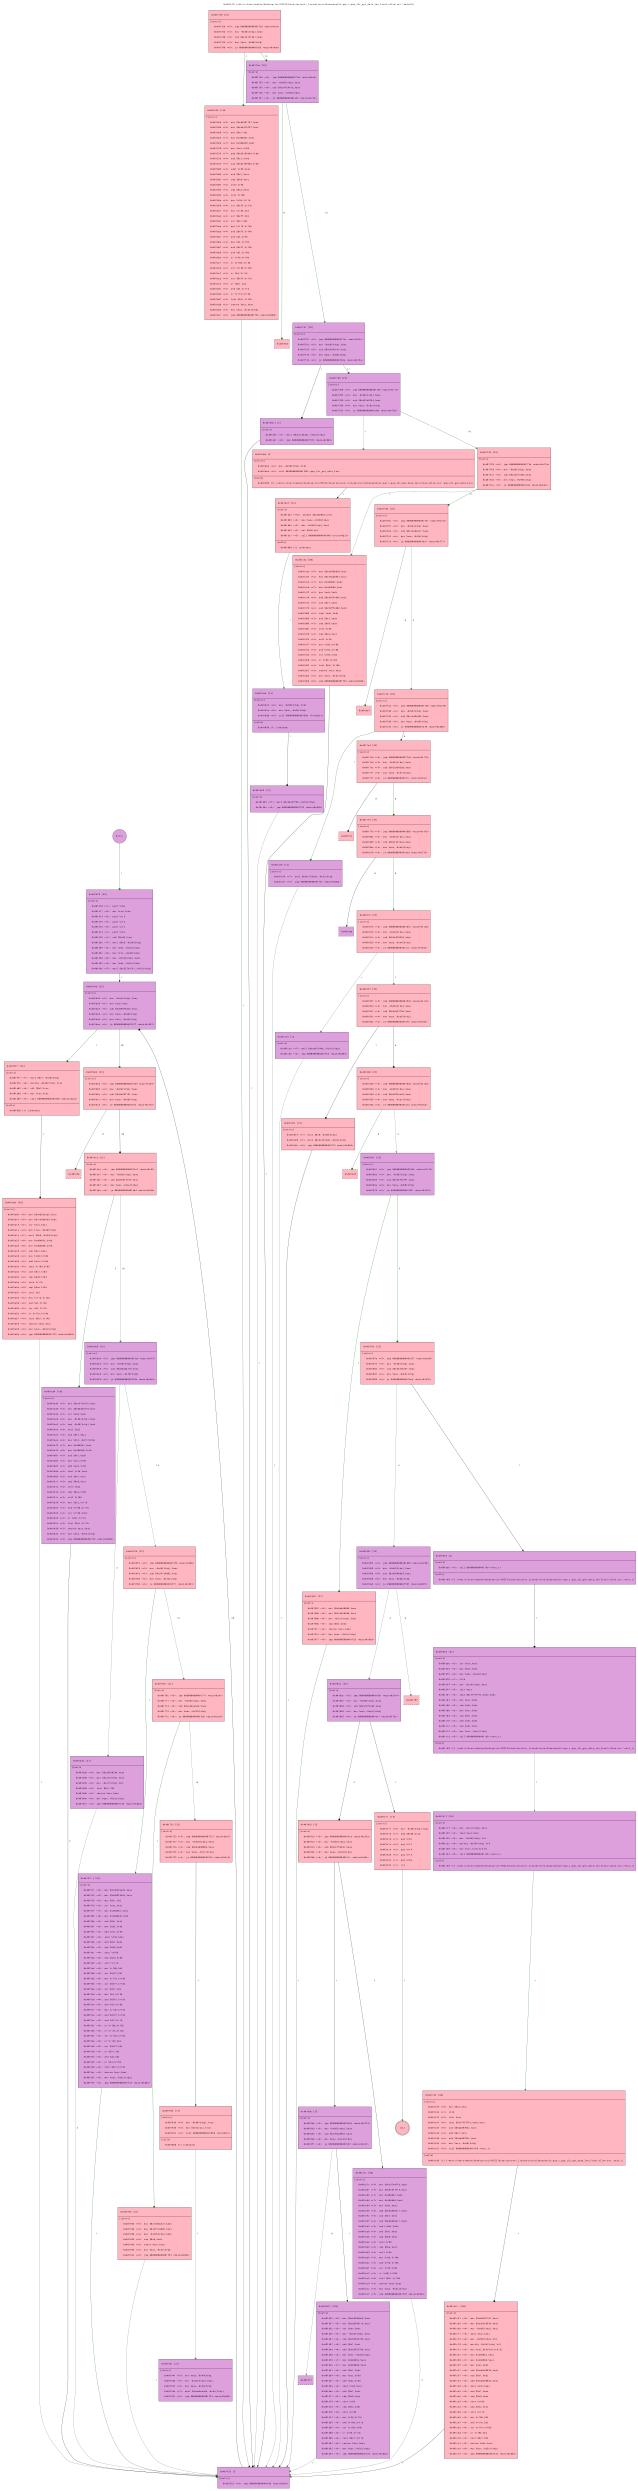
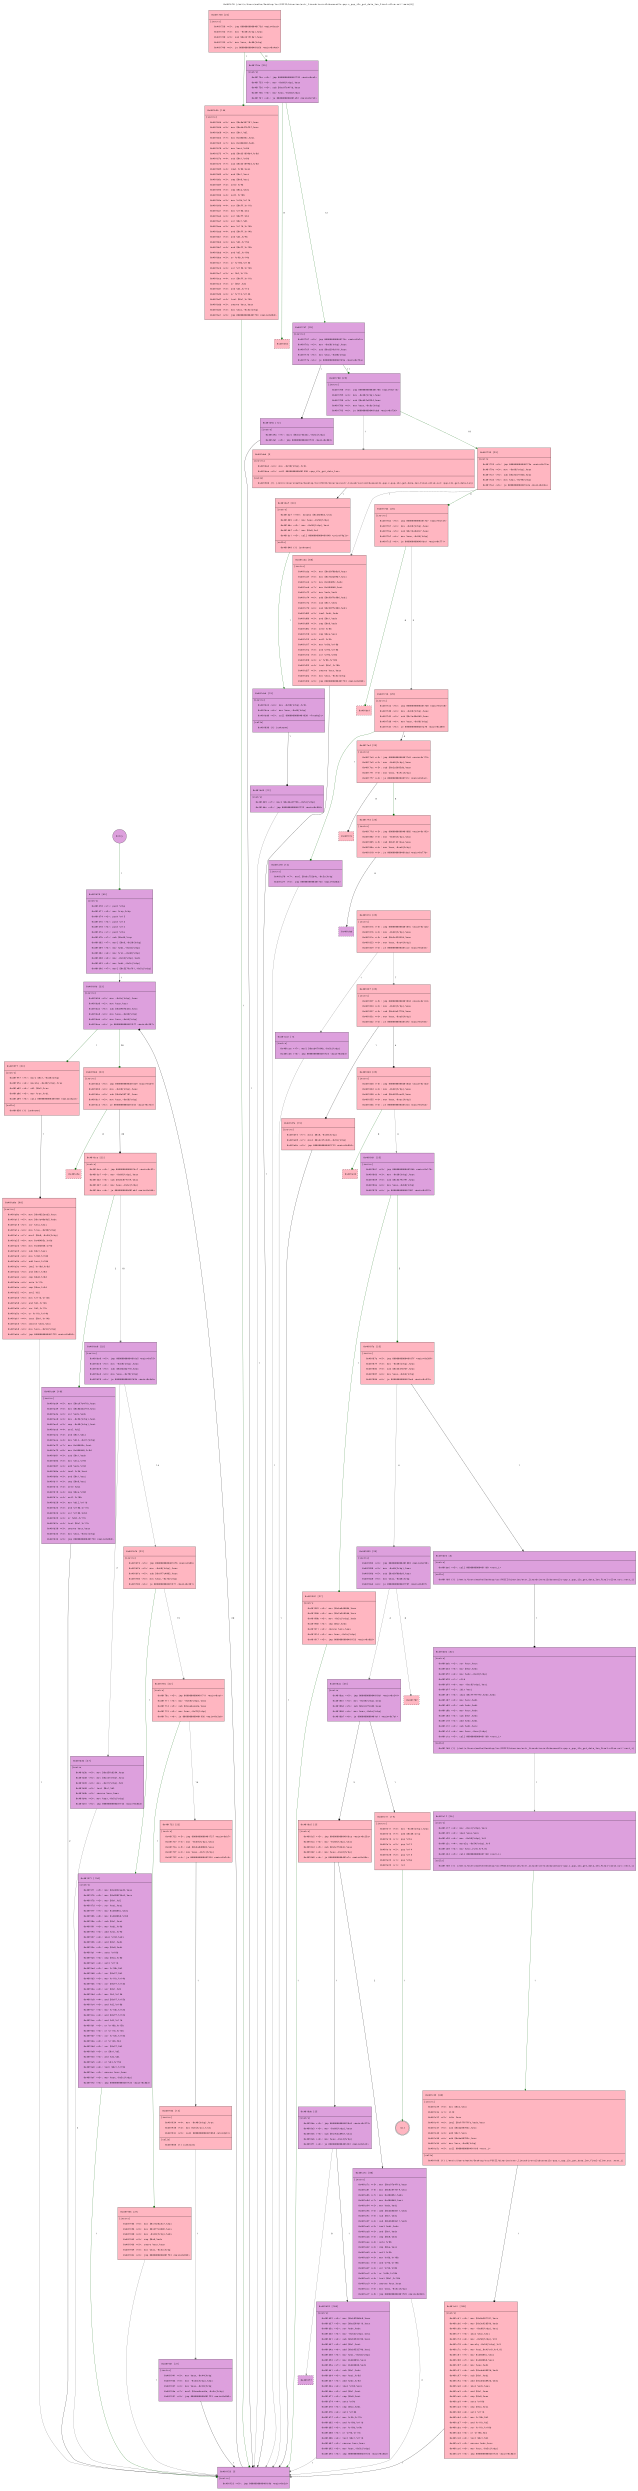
(394, 883) -> none
none -> (214, 2435)
